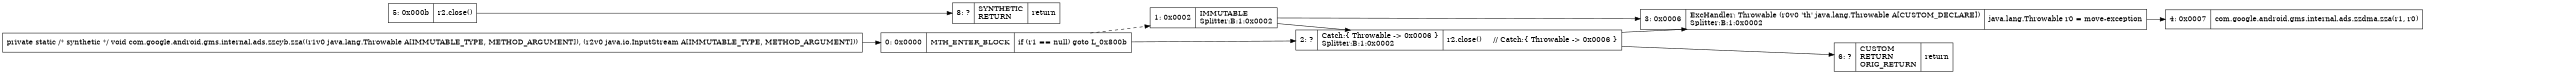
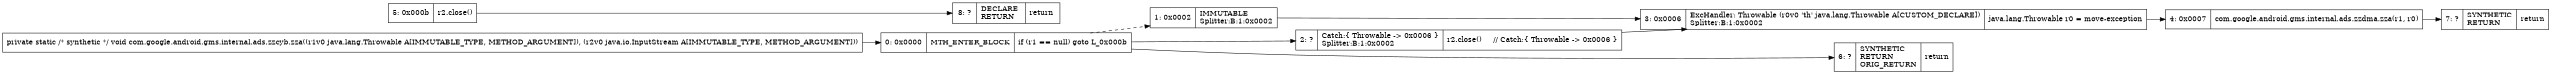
(1001, 9) -> (1000, 9)
none -> (2495, 19)
(1311, 27) -> none
(1073, 42) -> (1073, 42)
(1877, 49) -> (1883, 49)
(1725, 51) -> (1480, 58)
